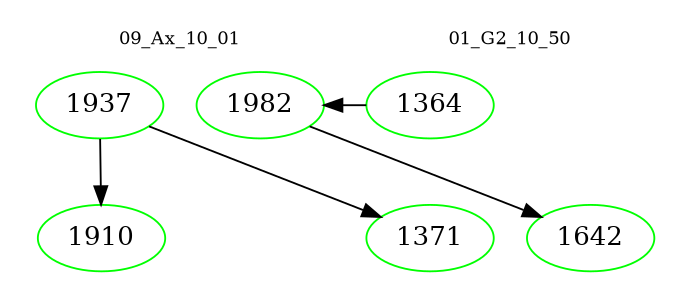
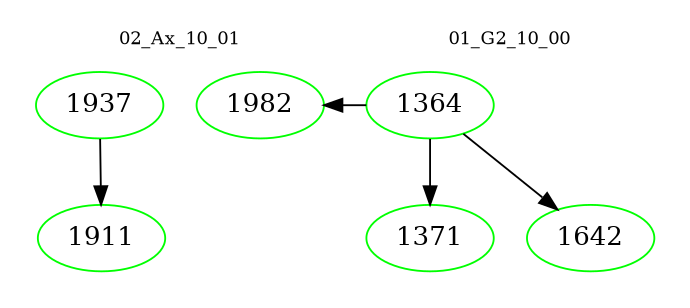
(180, 40) -> (180, 40)
(510, 40) -> (510, 40)
(256, 168) -> (430, 163)
(417, 168) -> (503, 166)
(102, 238) -> (102, 238)
